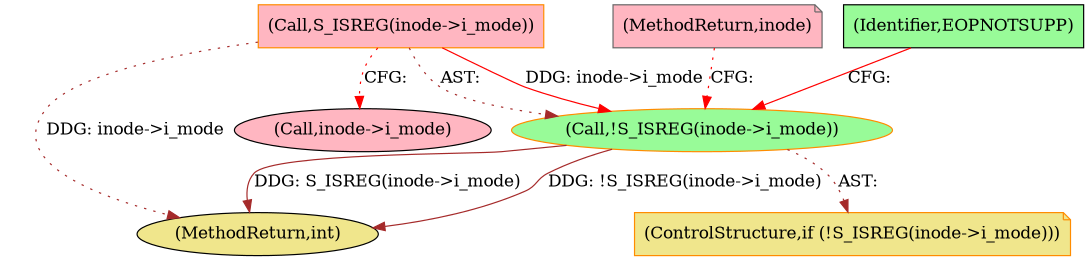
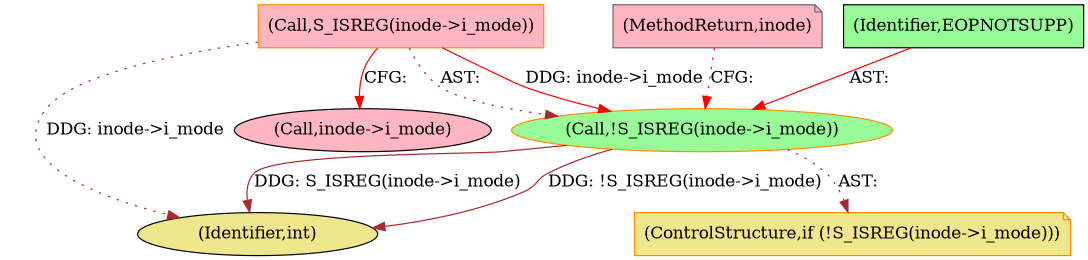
(364, 70) -> (364, 70)
(872, 78) -> (872, 78)
(258, 234) -> (258, 234)
